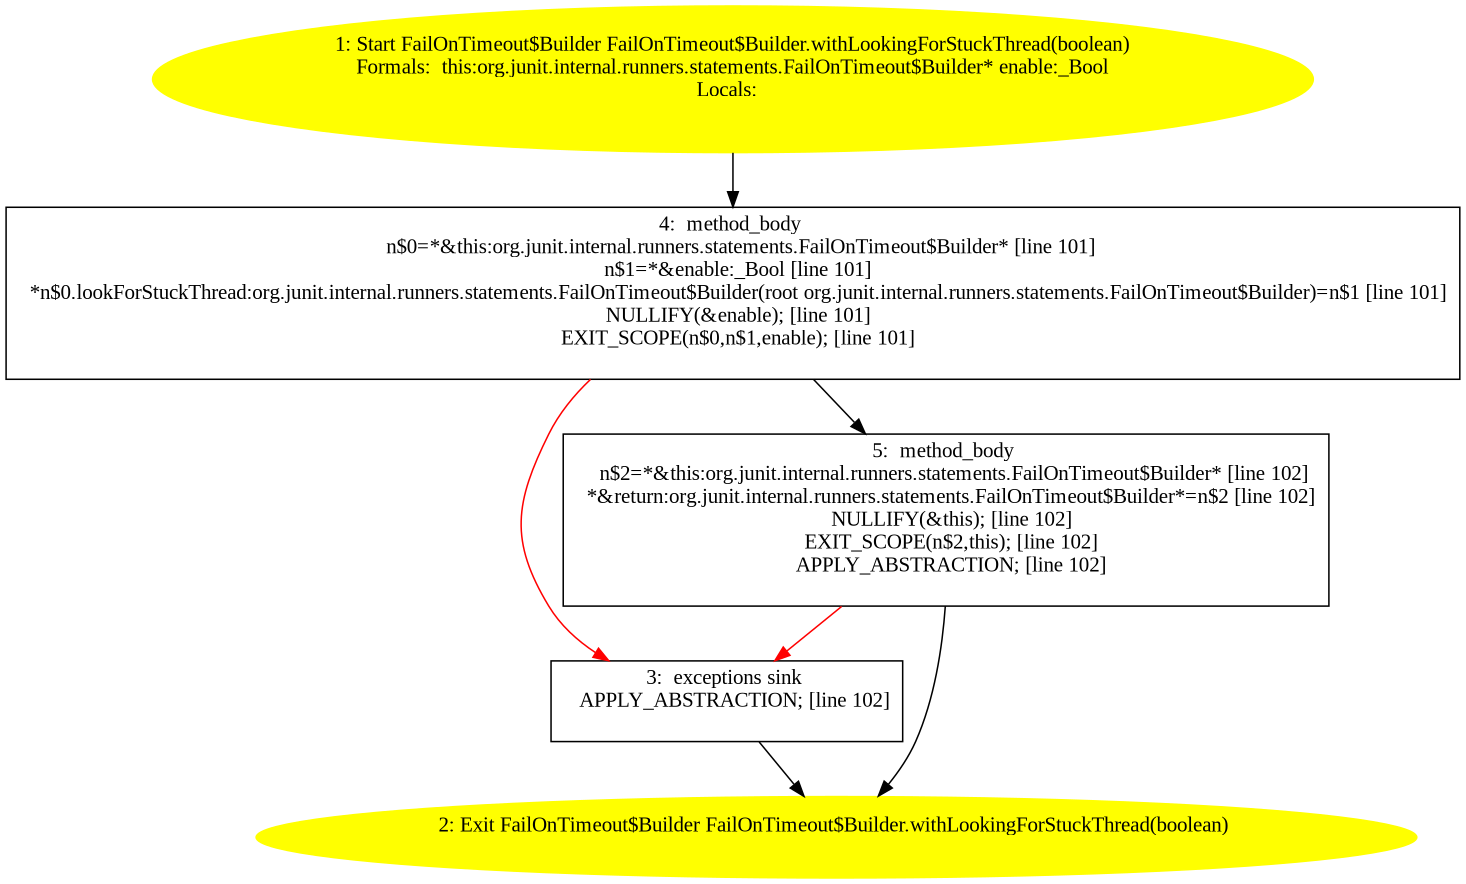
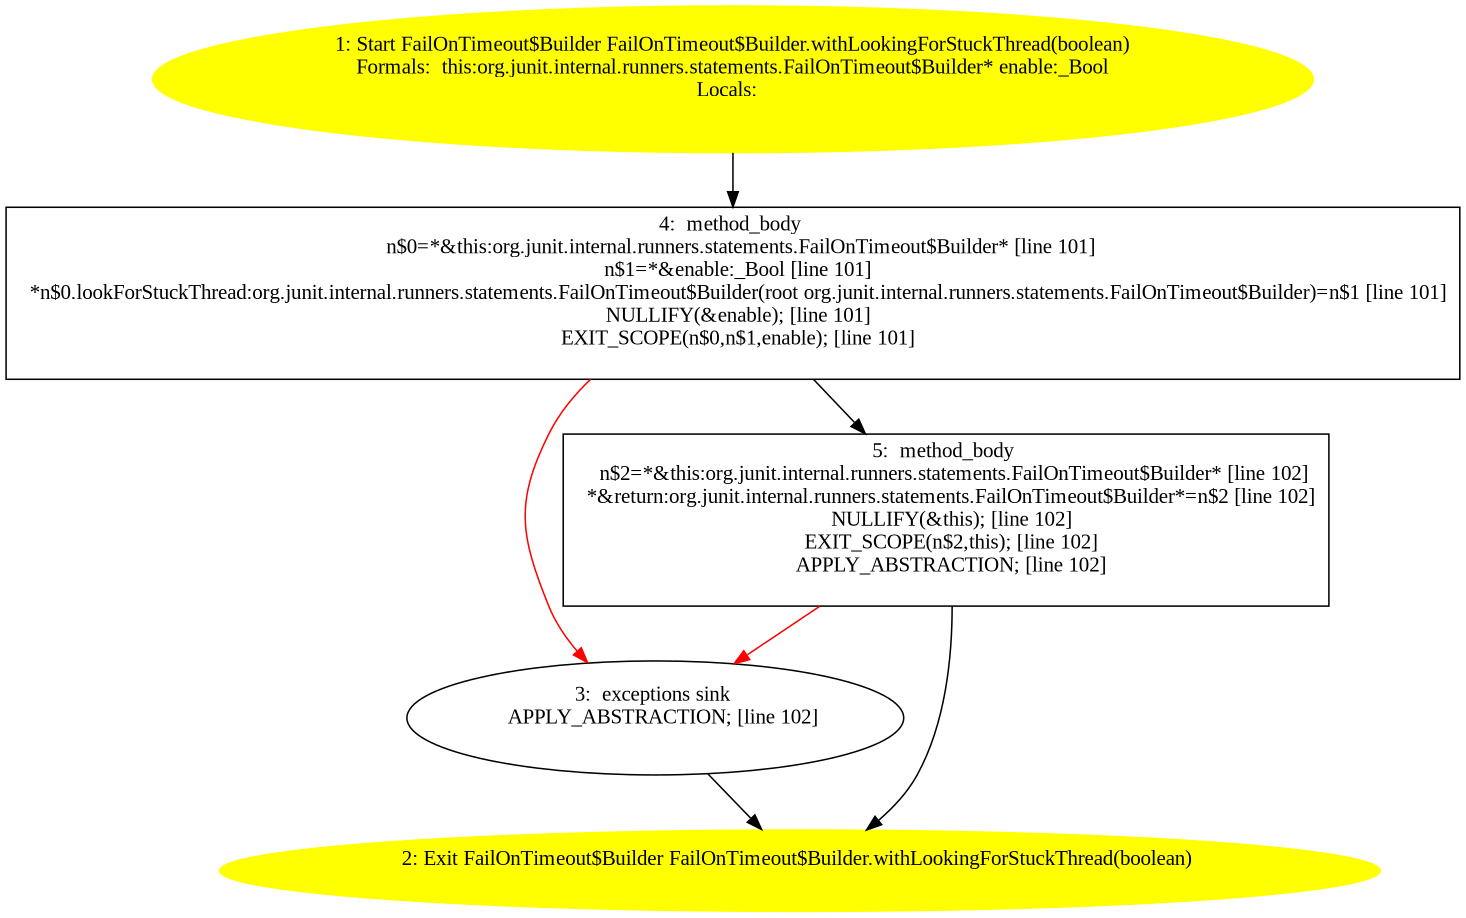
(727, 701) -> (655, 718)
